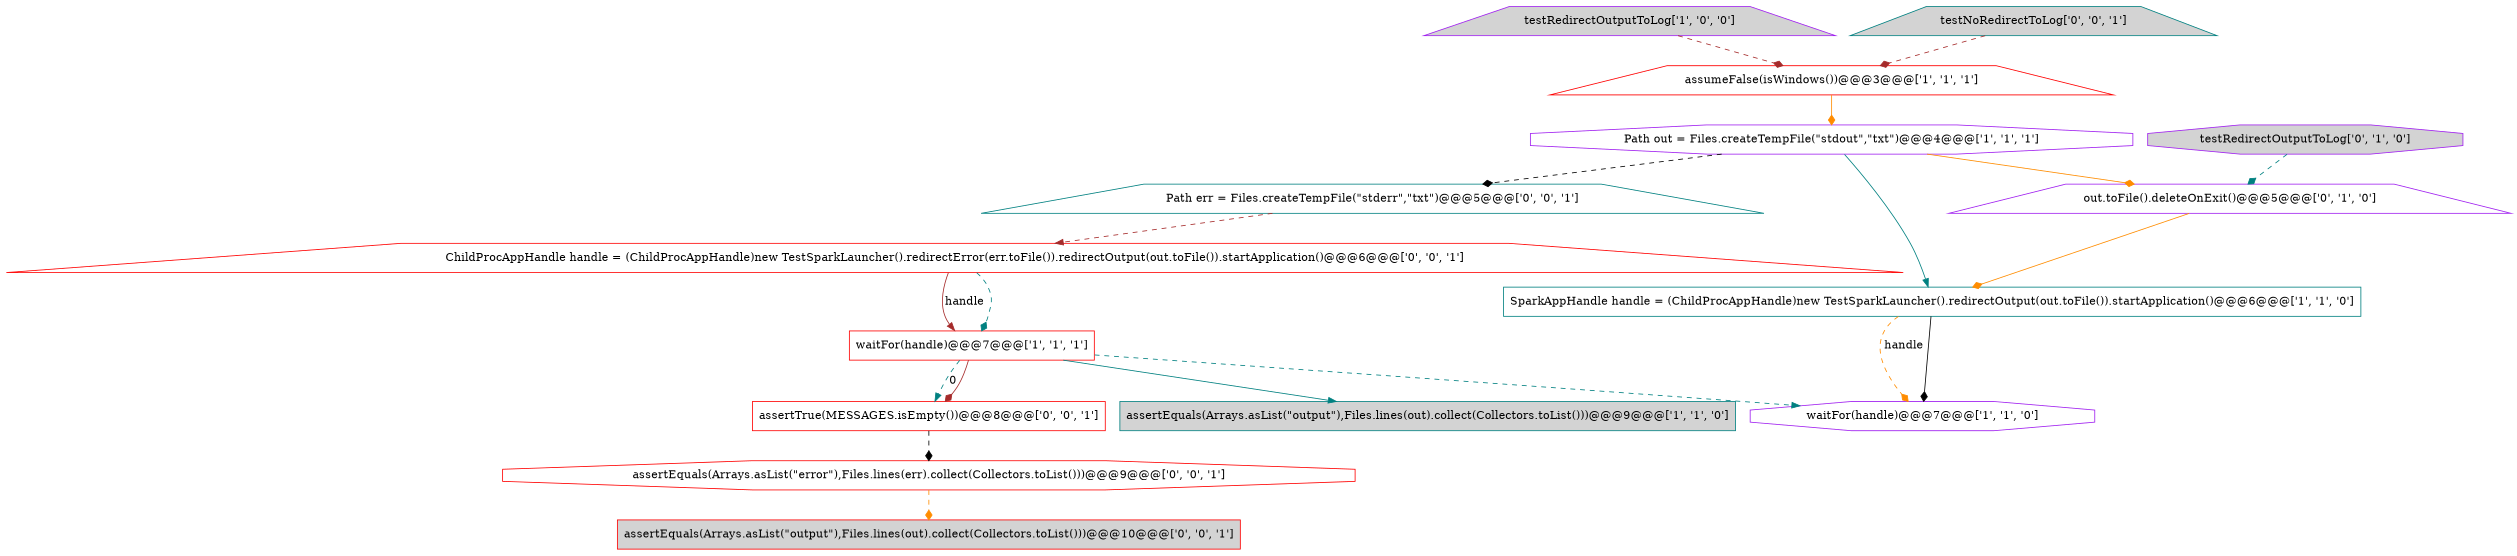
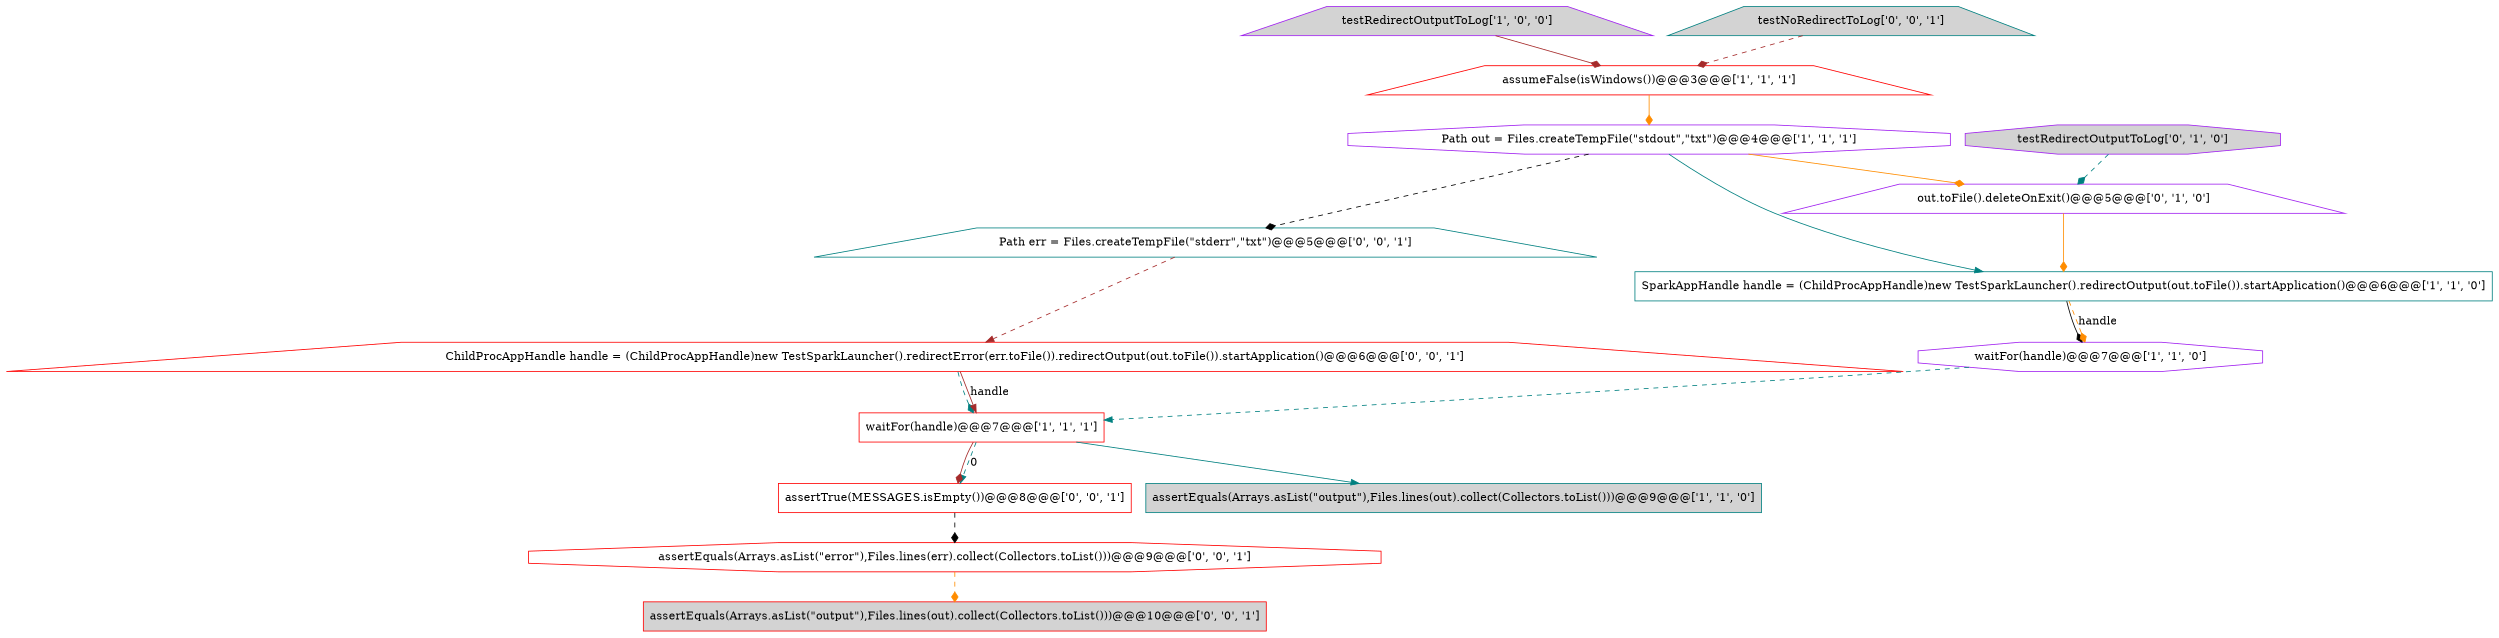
(1726, 49) -> (1543, 49)
(1443, 380) -> (1541, 395)
